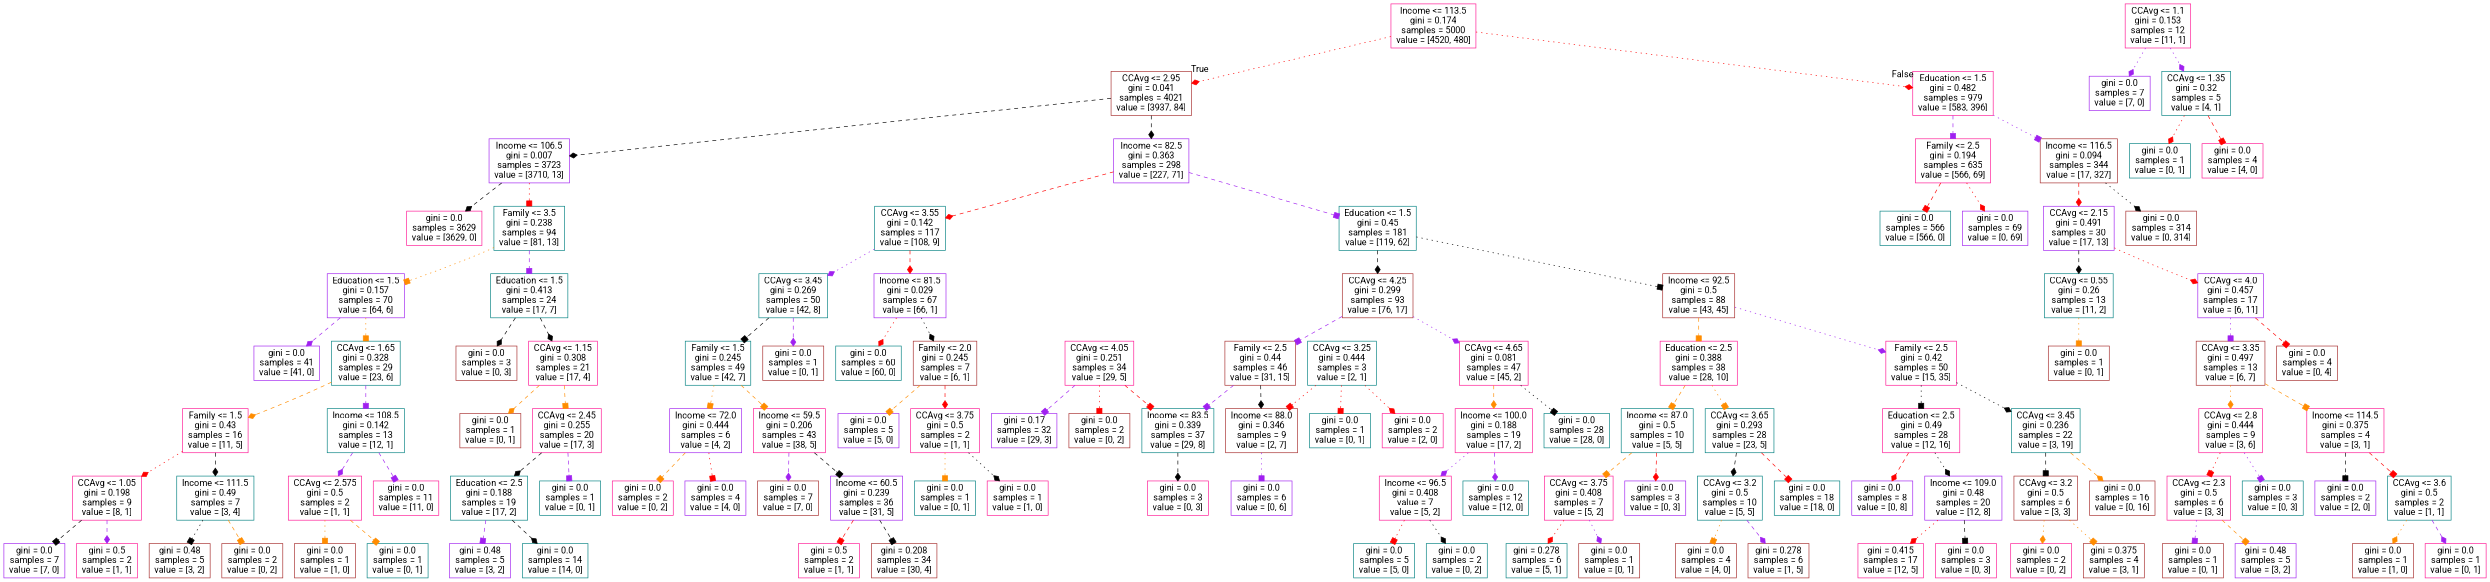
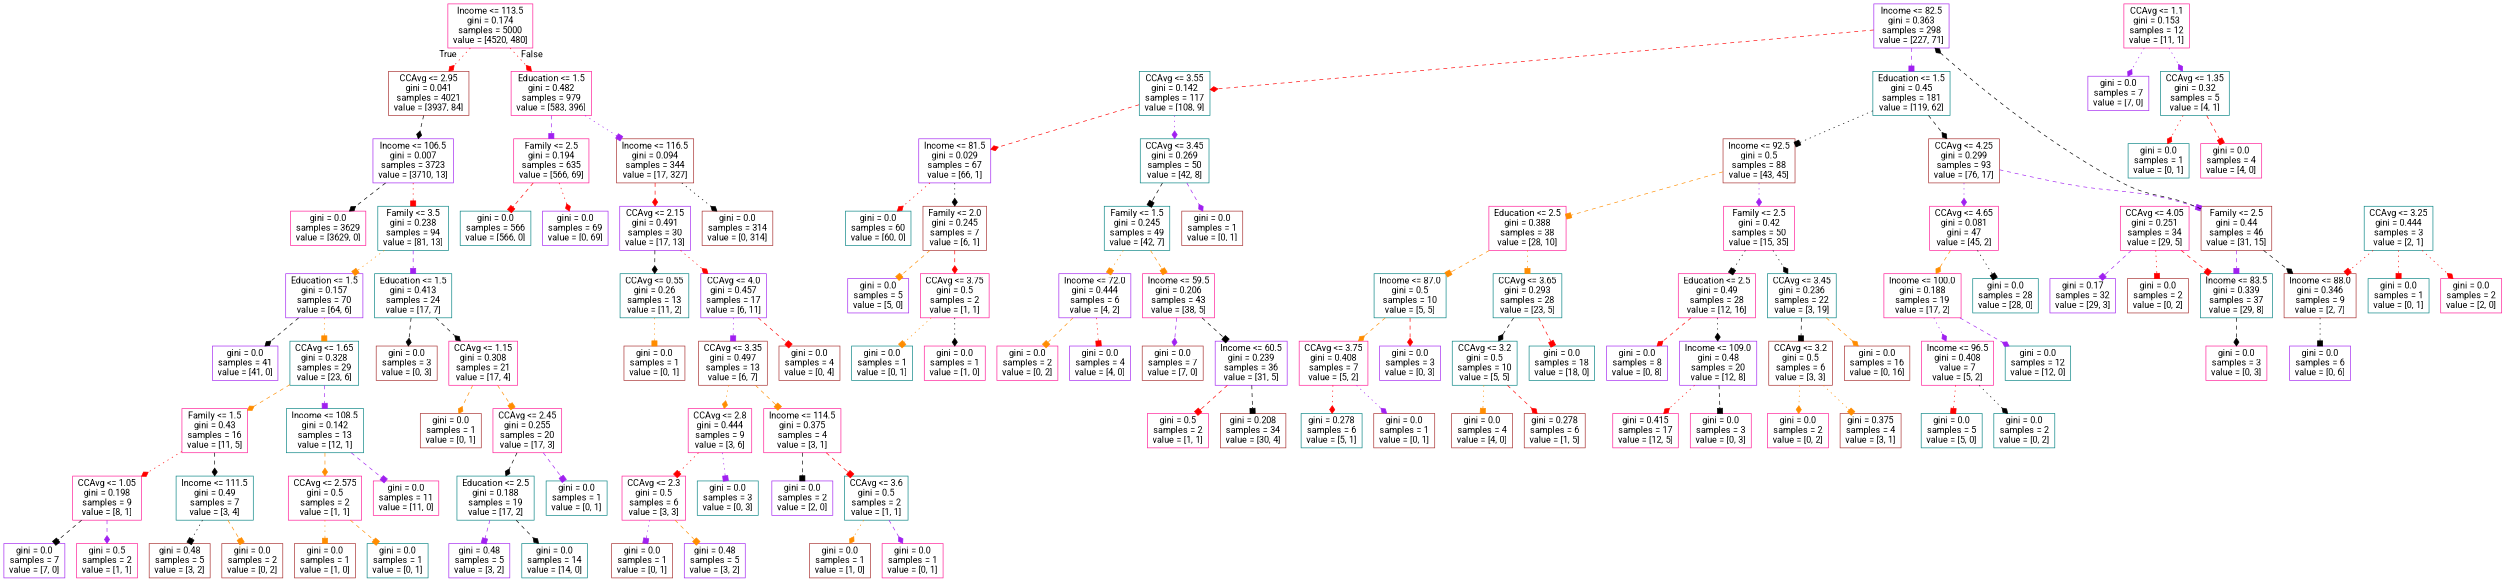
(1151, 123) -> (2062, 147)
(326, 329) -> (285, 329)
(1494, 363) -> (1964, 228)
(348, 461) -> (325, 460)
(1621, 462) -> (1375, 327)
(1262, 464) -> (2320, 329)
(1754, 529) -> (1519, 397)
